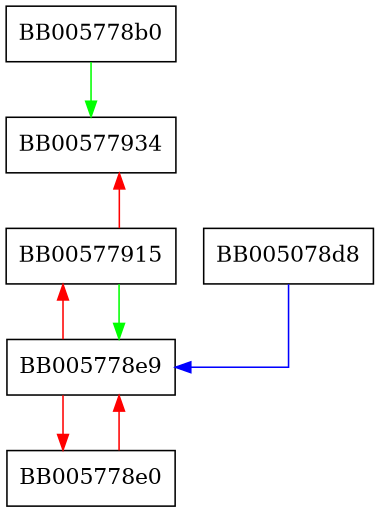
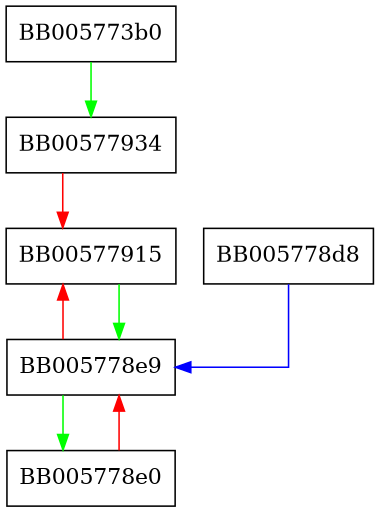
(91, 34) -> (91, 34)
(119, 208) -> (63, 193)
(289, 256) -> (289, 256)
(63, 415) -> (63, 415)
